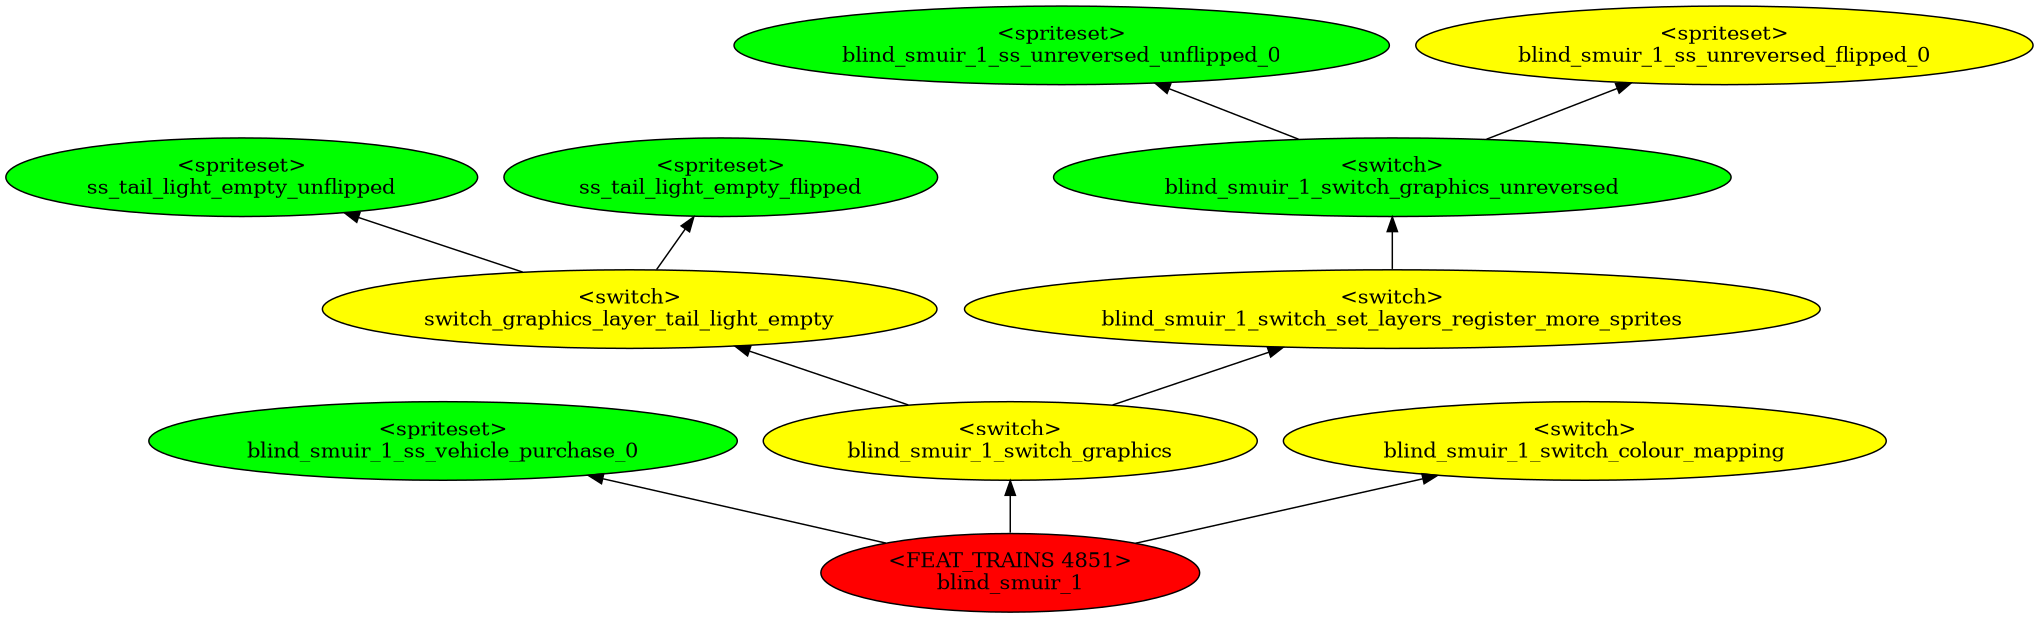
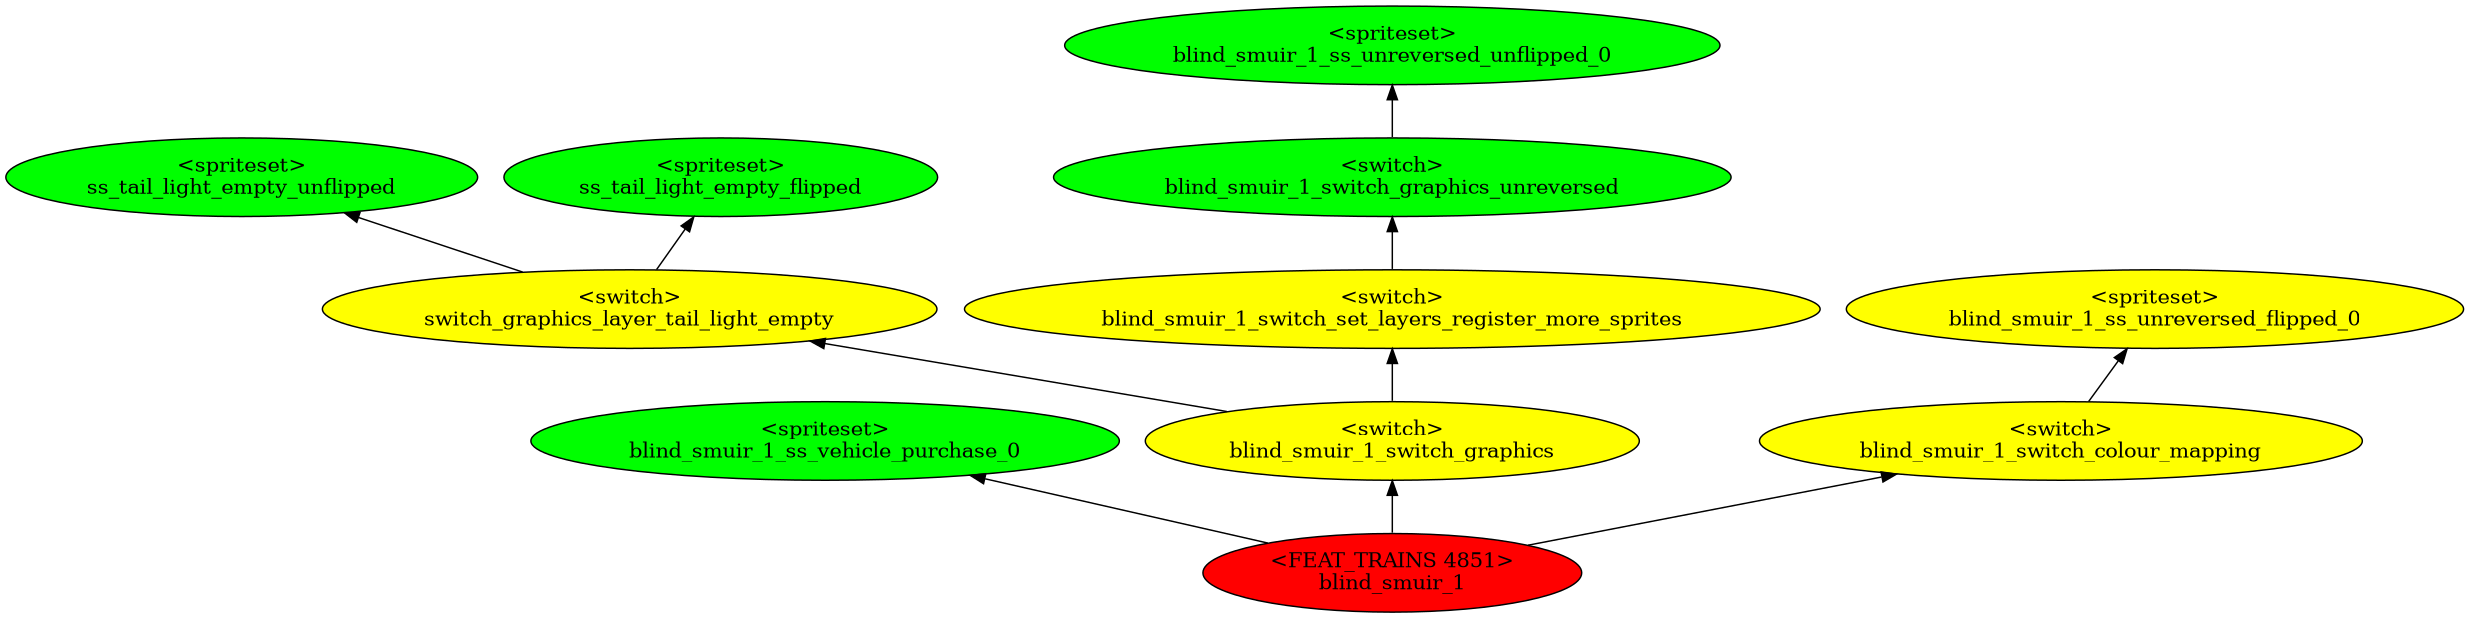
(1552, 114) -> (2103, 381)
